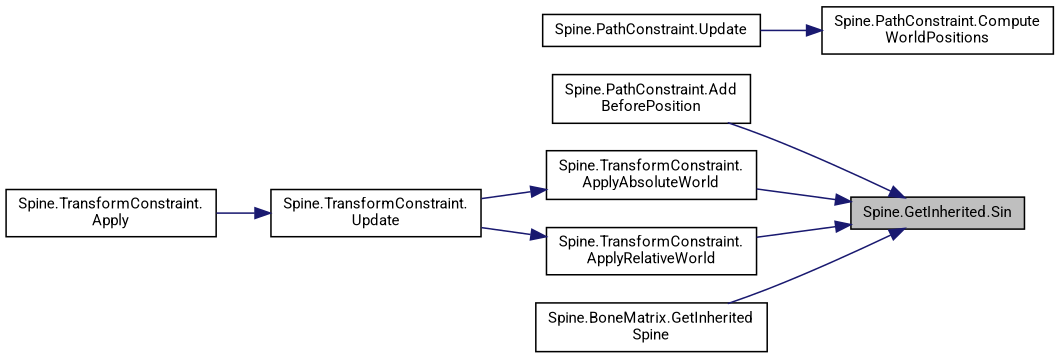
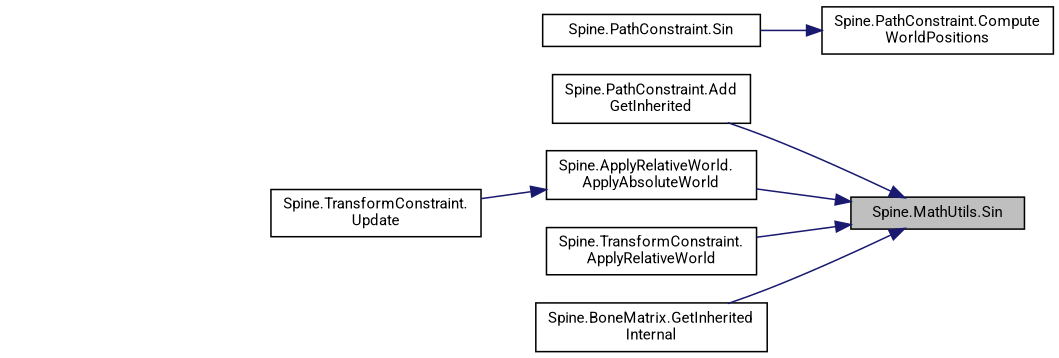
(652, 30) -> (652, 30)
(652, 99) -> (652, 99)
(652, 175) -> (652, 175)
(111, 213) -> none
(938, 213) -> (938, 213)
(506, 231) -> none
(652, 327) -> (652, 327)
